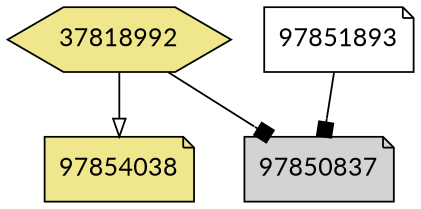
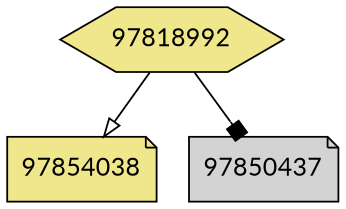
(119, 40) -> (172, 40)
(339, 40) -> none
(319, 169) -> (264, 169)
